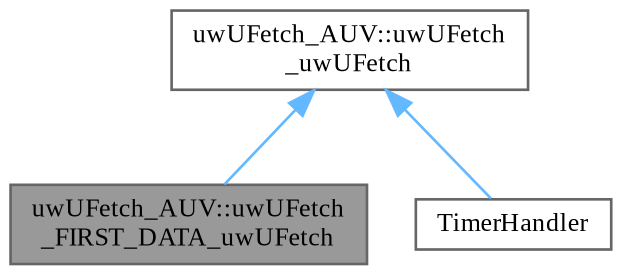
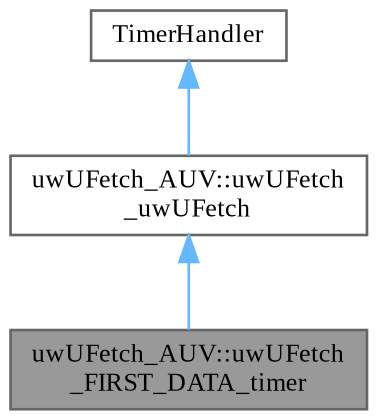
(448, 154) -> (189, 122)
(189, 224) -> (189, 370)
